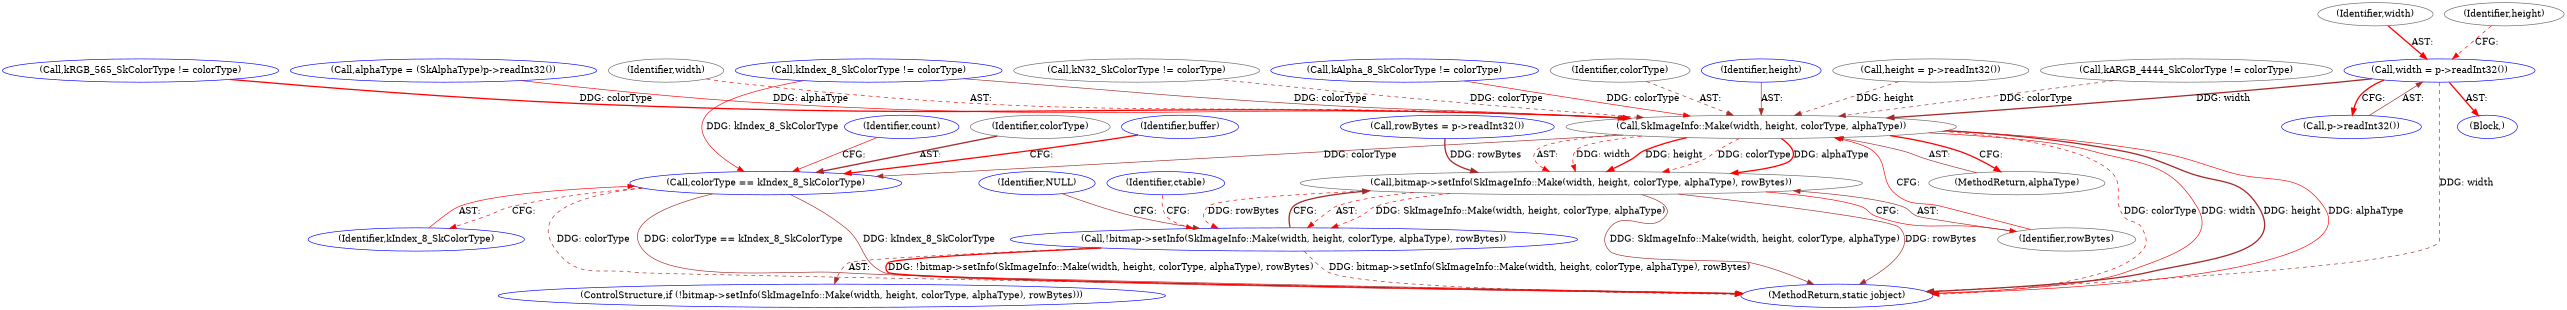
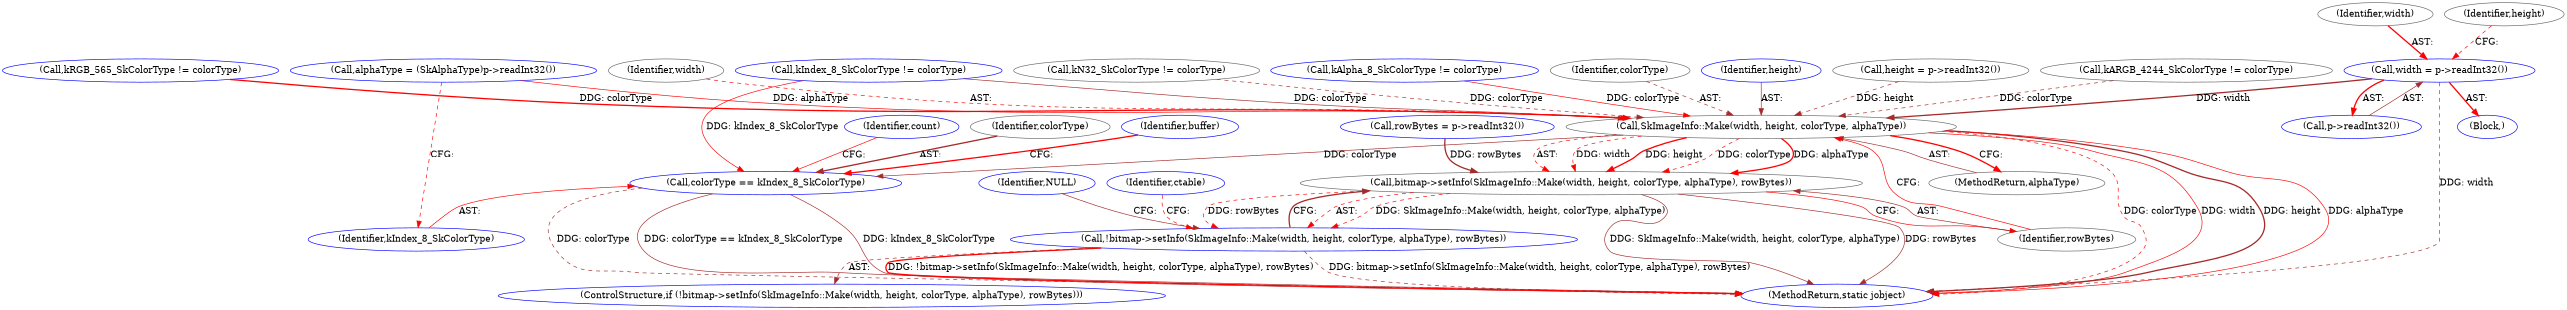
(2186, 71) -> (2186, 71)
(2375, 99) -> (2375, 99)
(548, 199) -> (430, 152)
